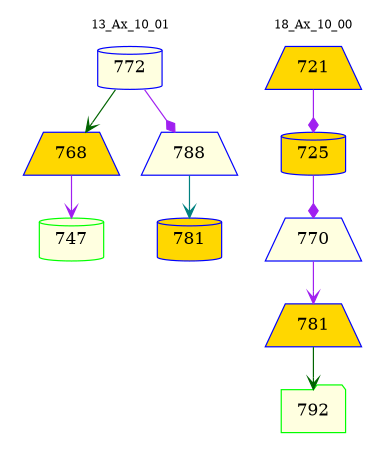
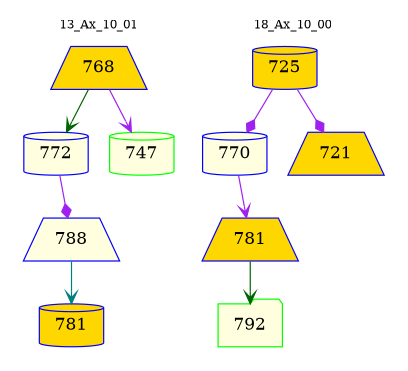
(313, 104) -> (307, 105)
(104, 106) -> (80, 105)
(313, 240) -> (235, 154)
